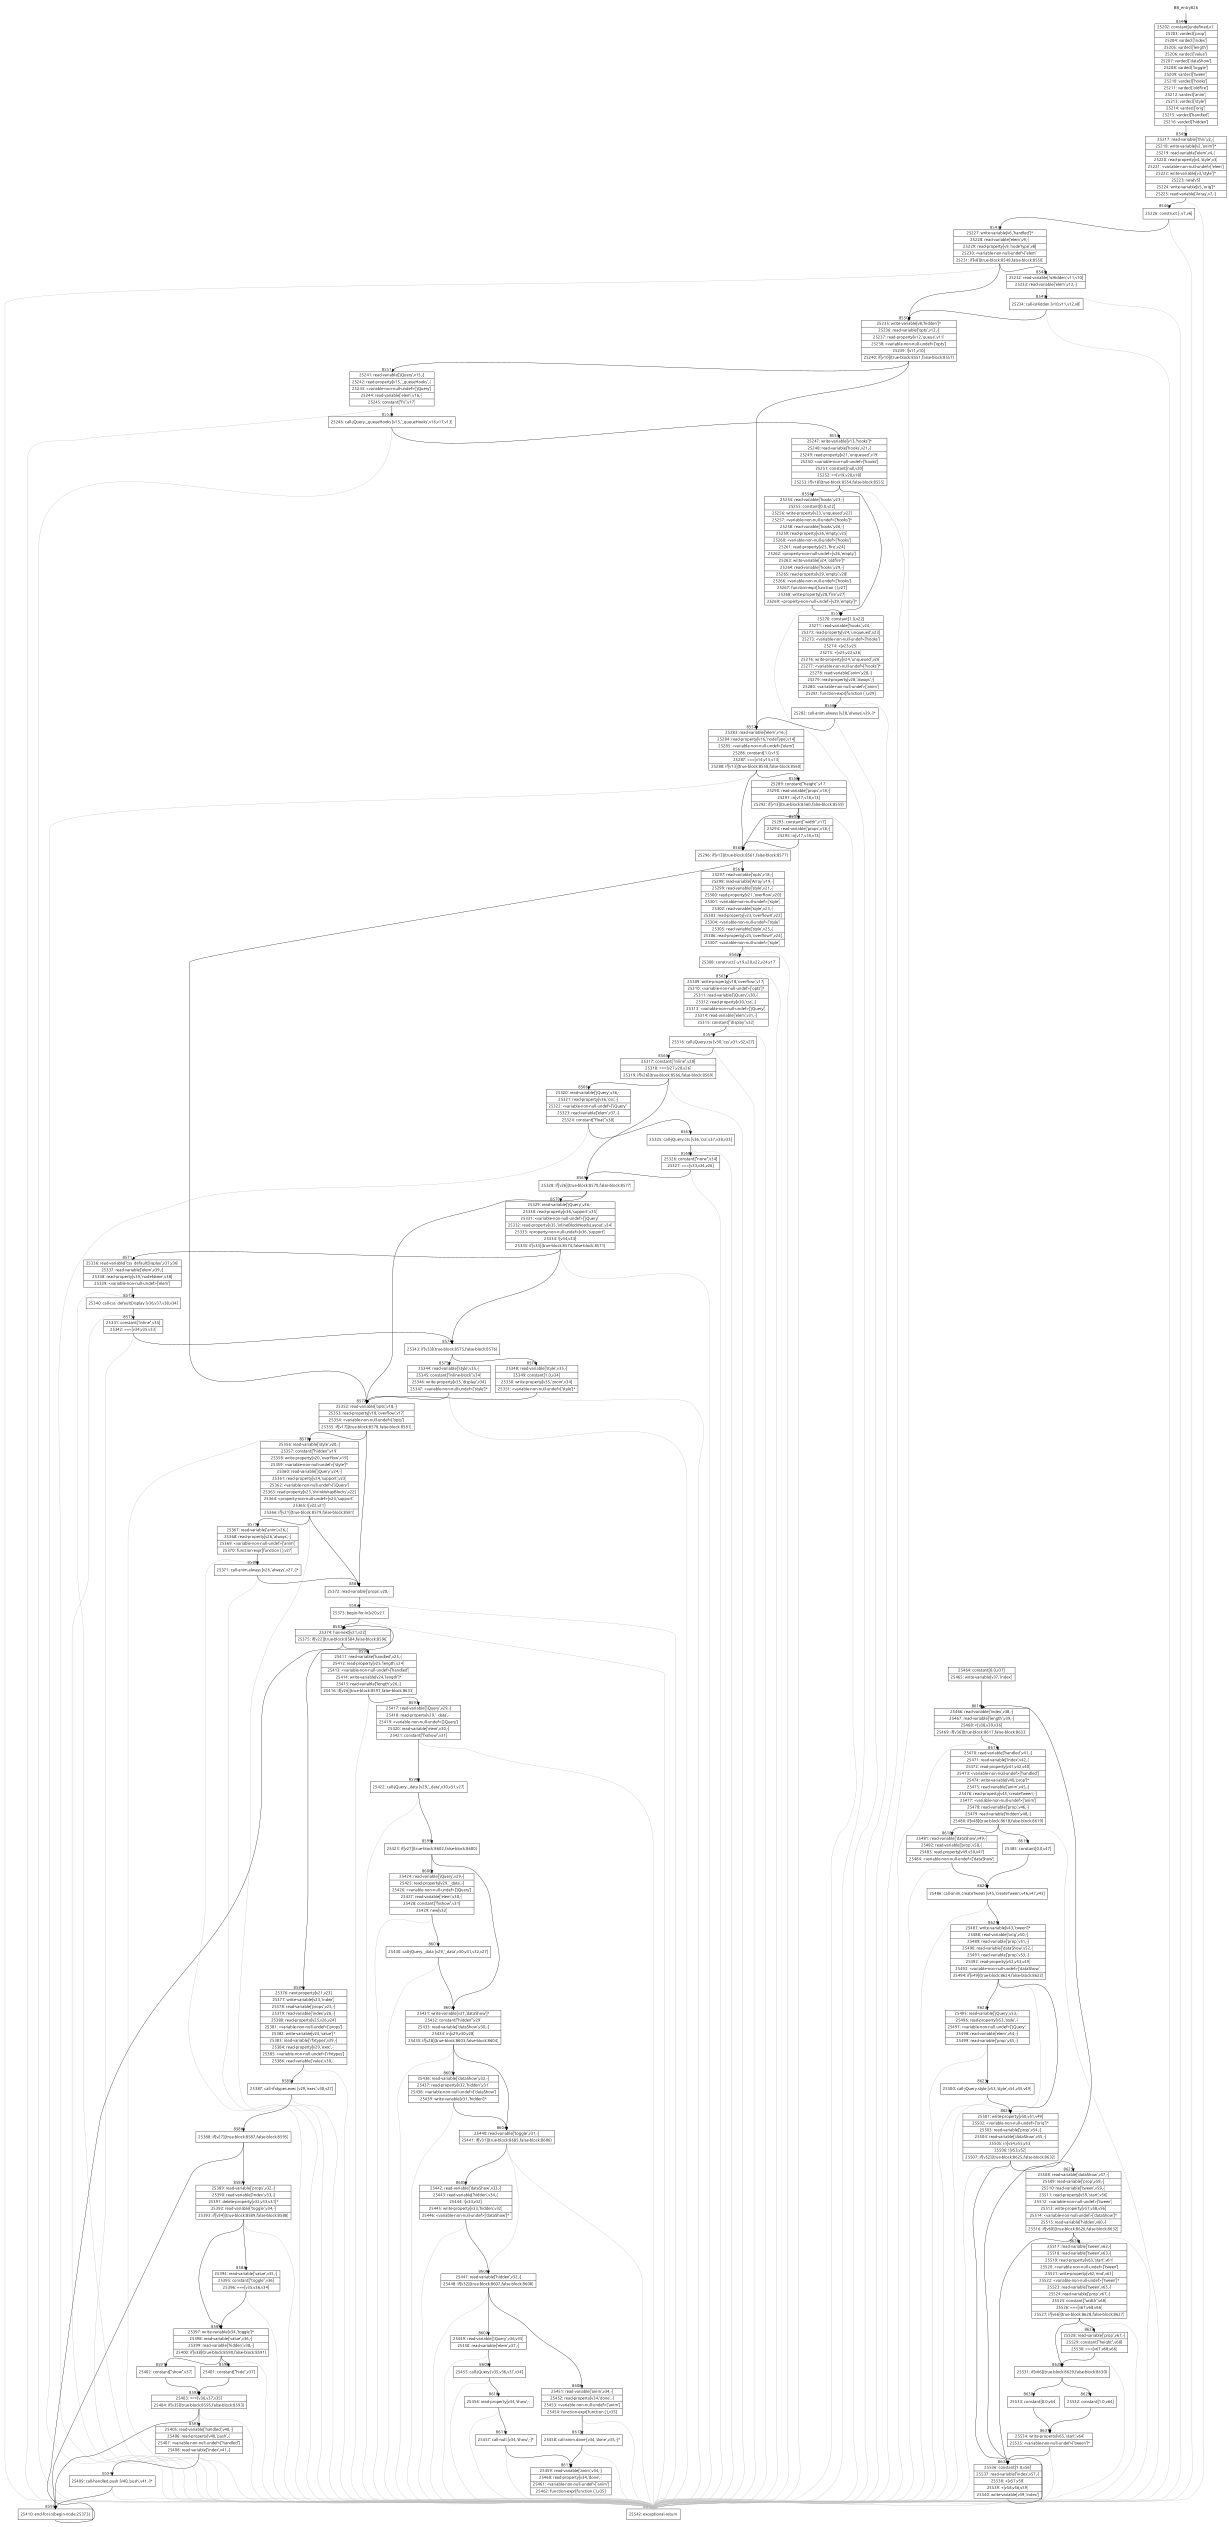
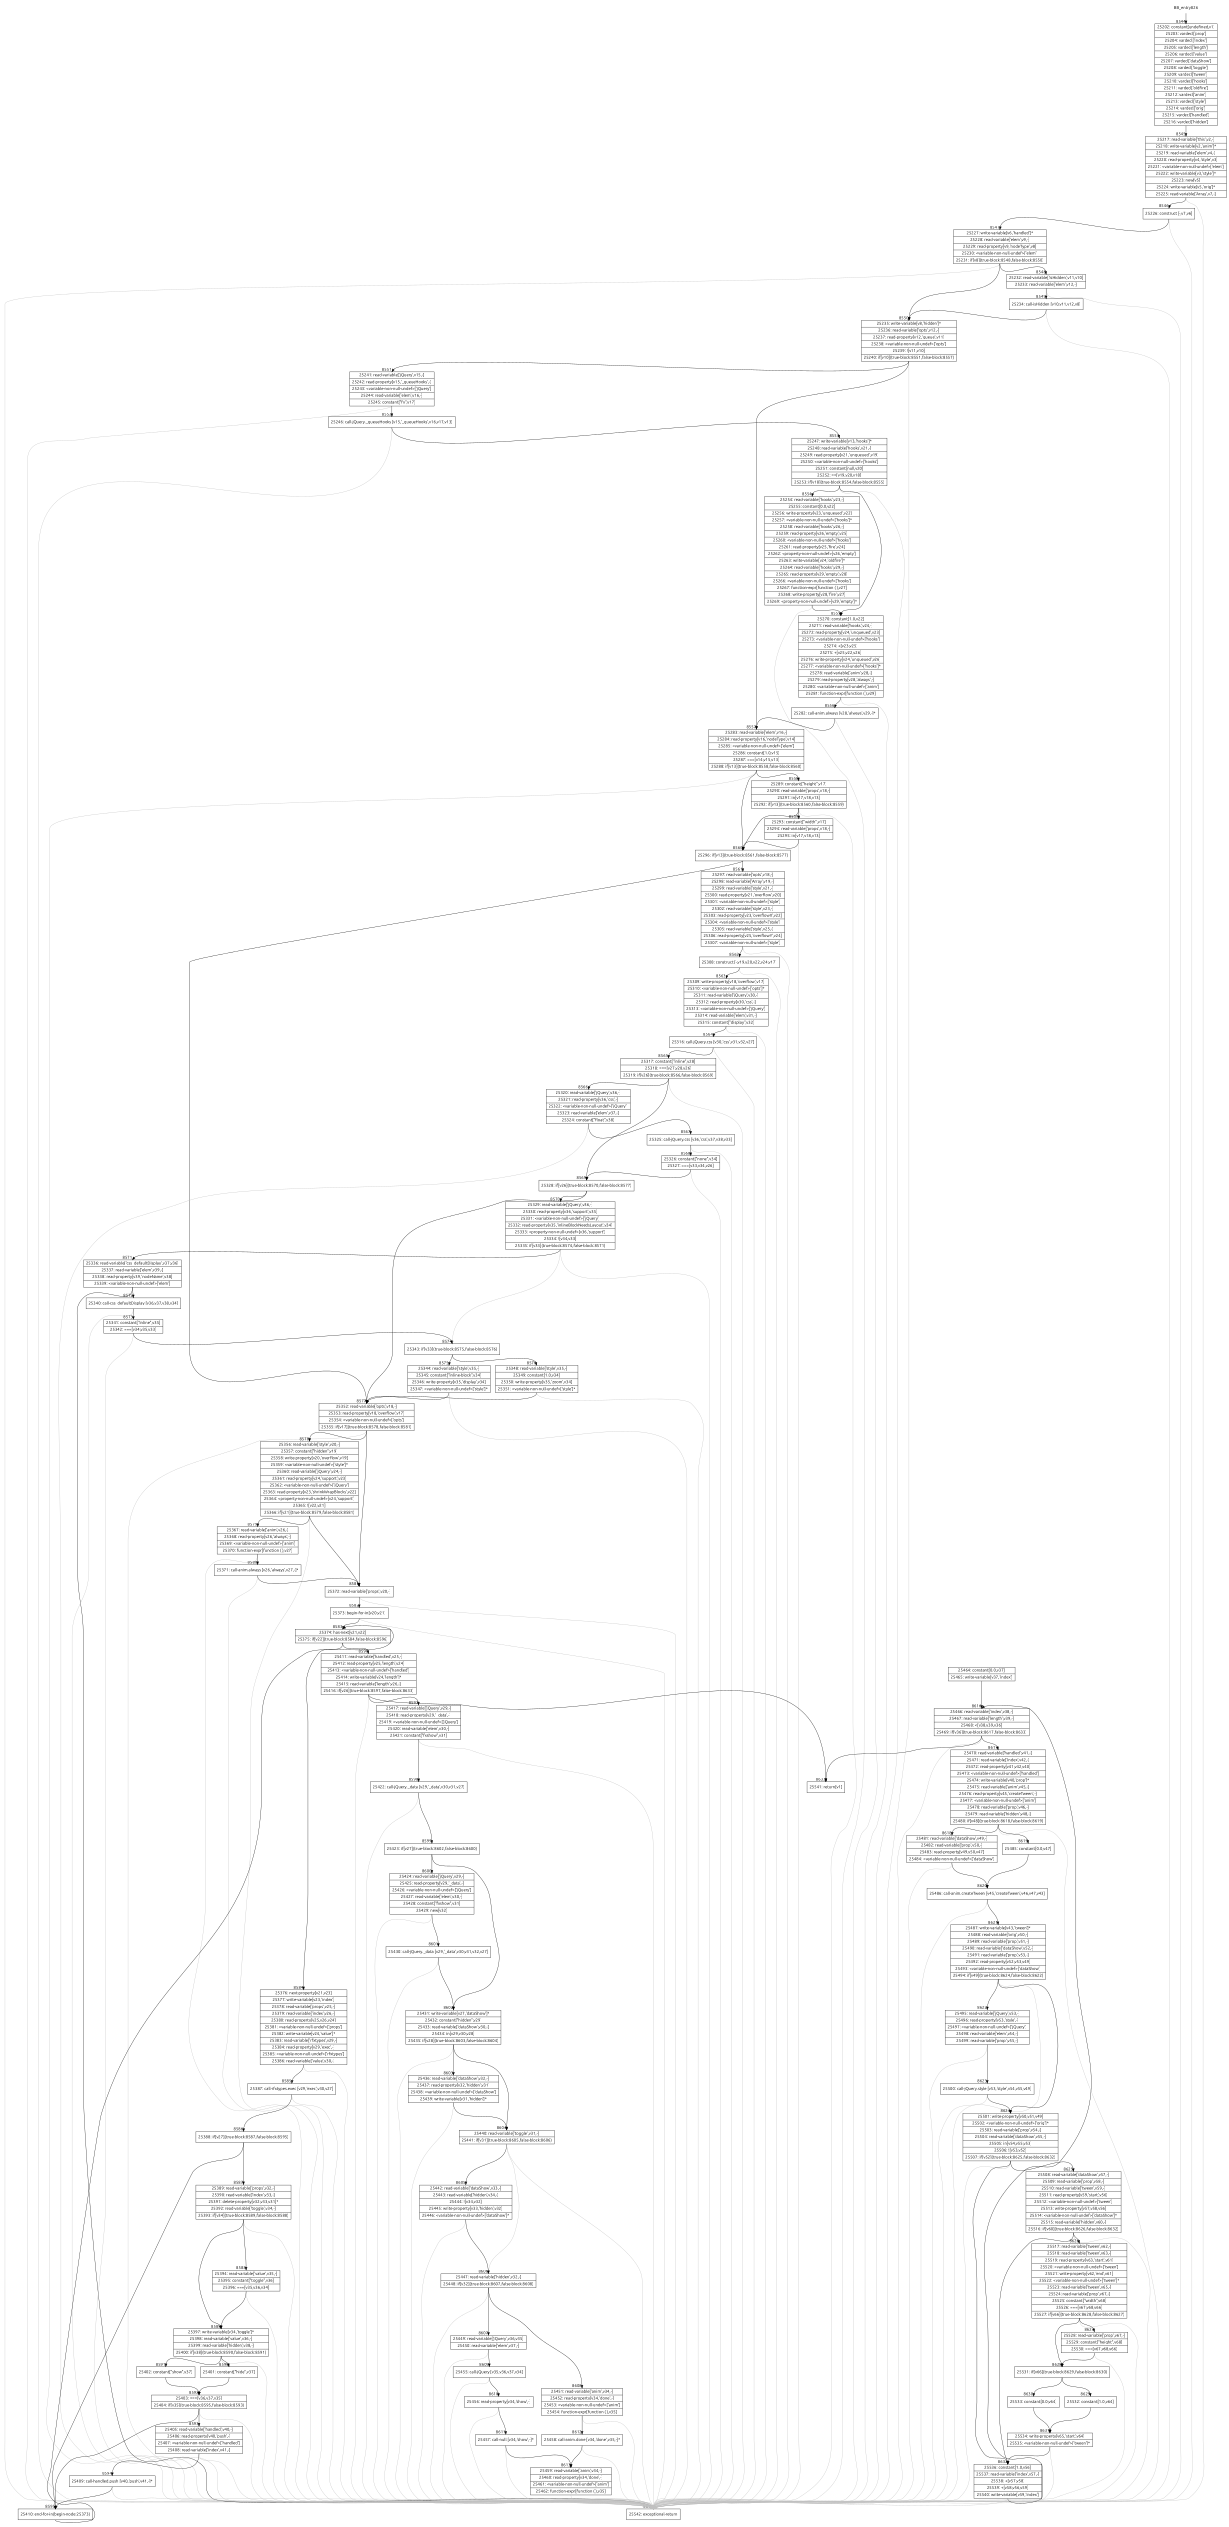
(508, 1296) -> (508, 1296)
none -> (826, 1787)
(85, 2125) -> (85, 2125)
